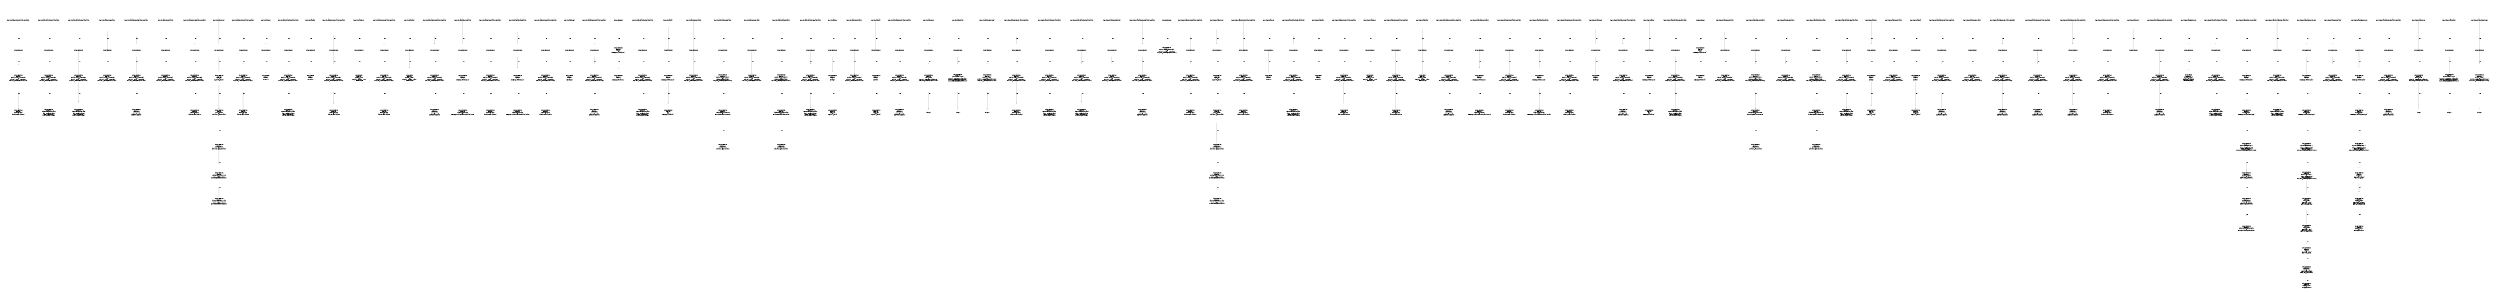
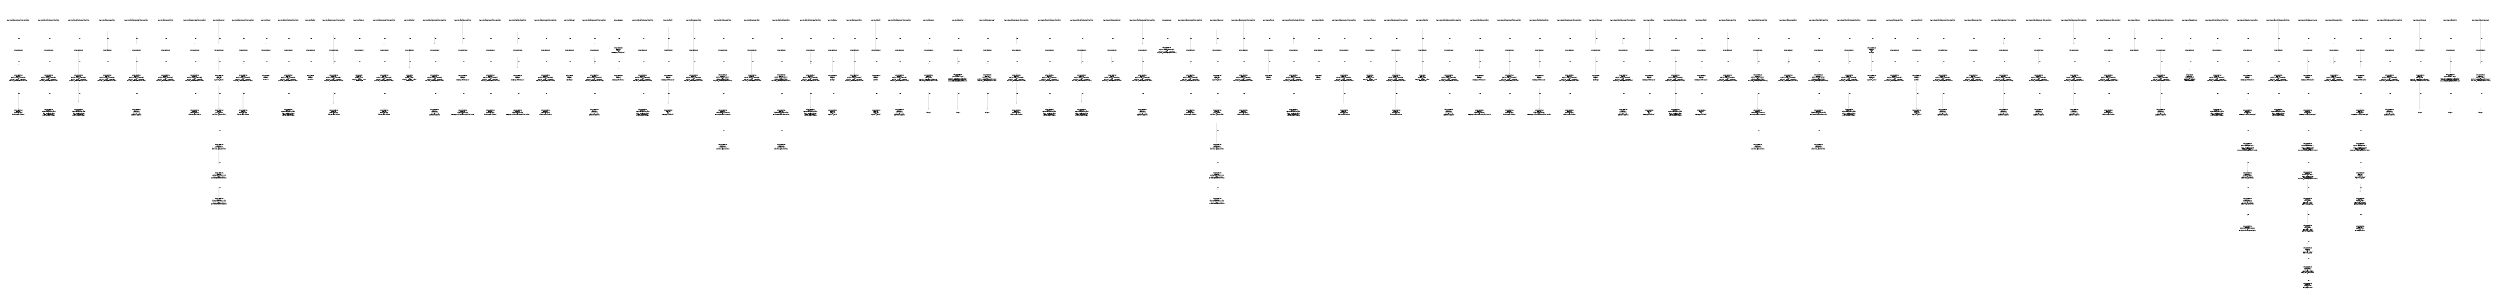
none -> (1701, 20)
(1871, 20) -> none
